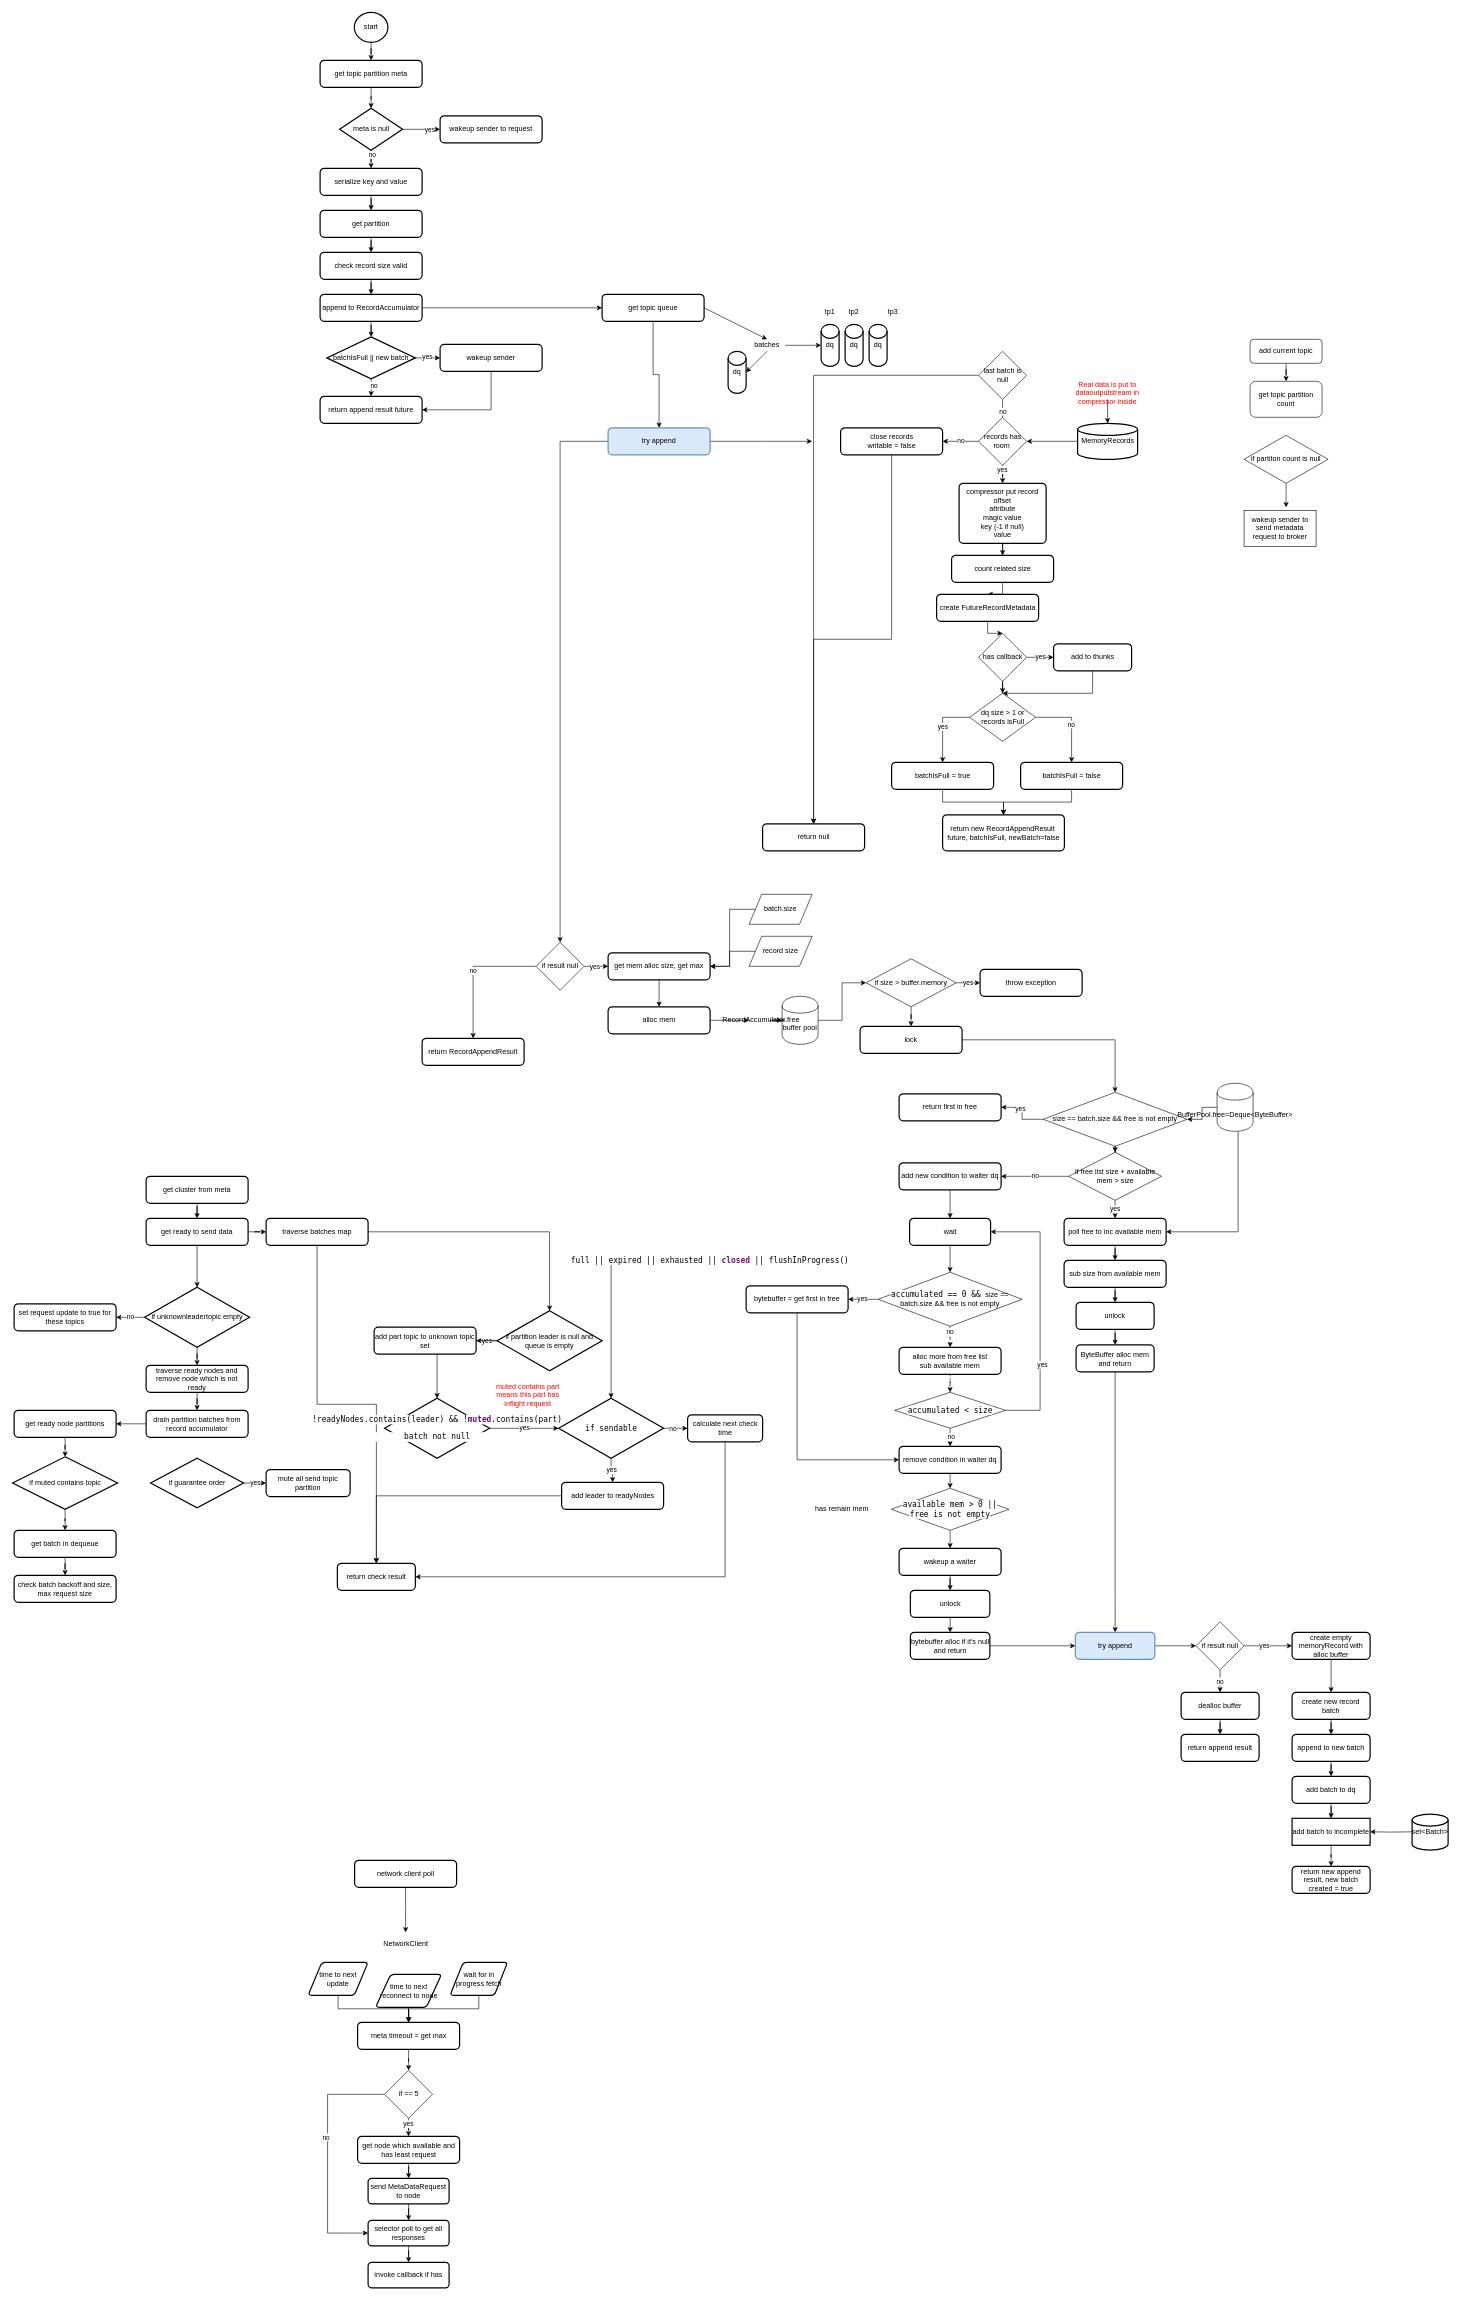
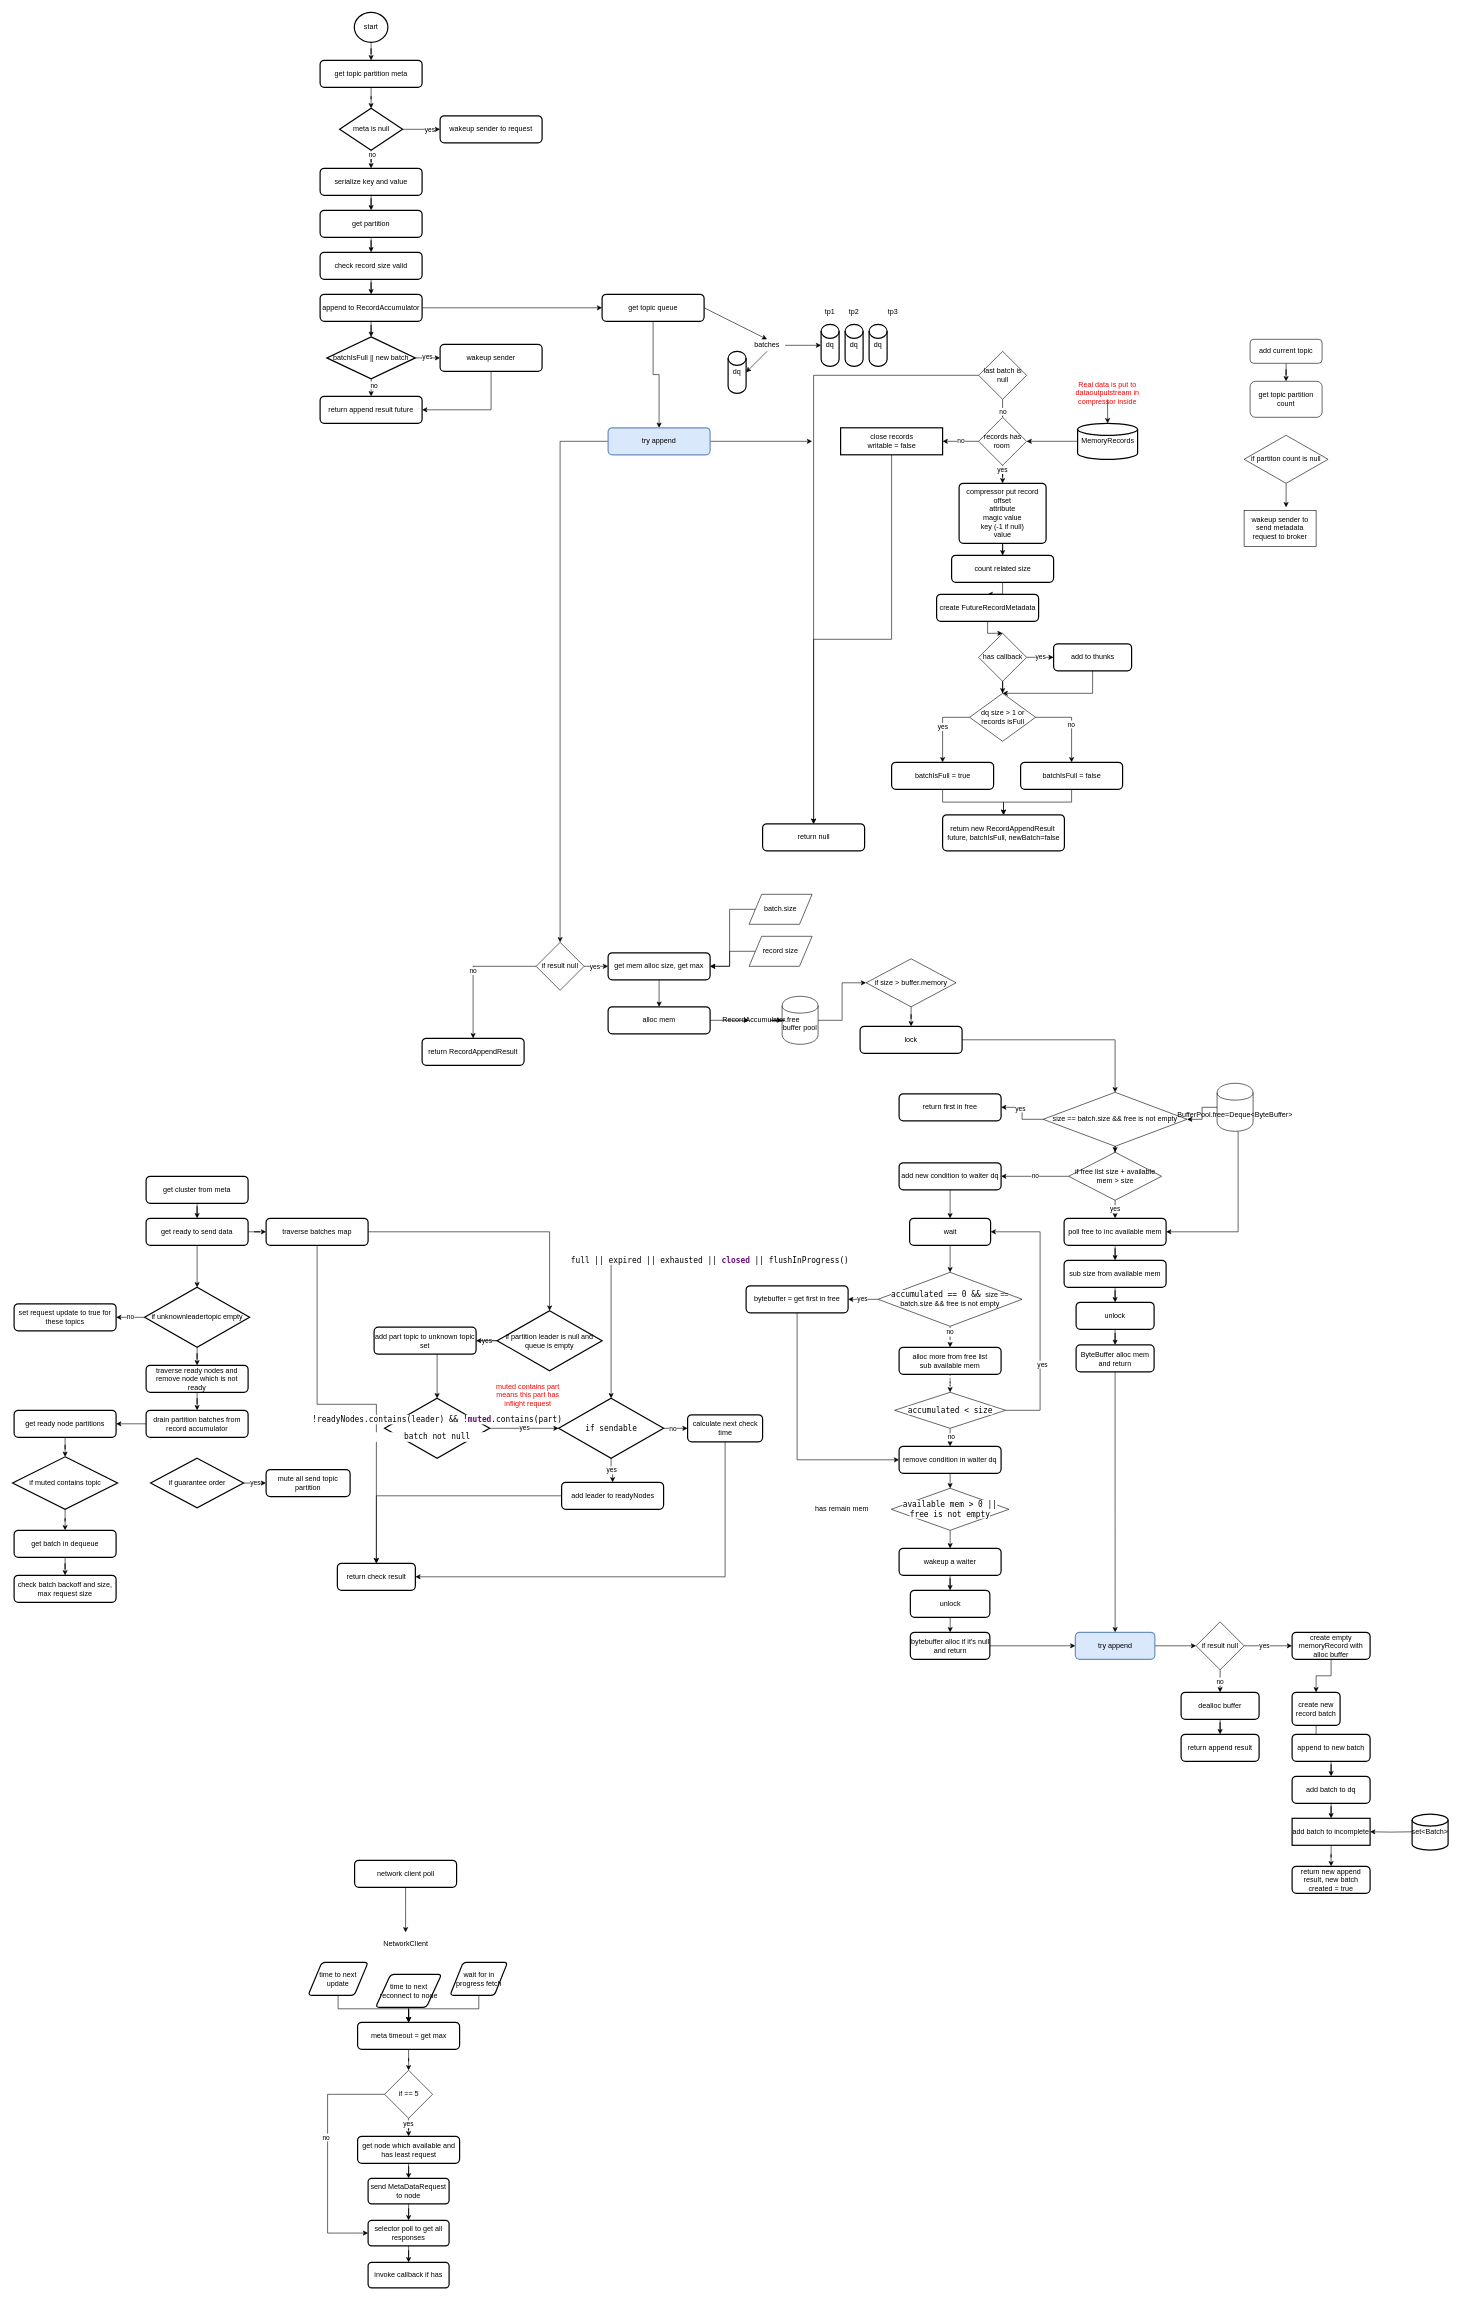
(892, 441) -> (892, 441)
(968, 983) -> none
(1031, 983) -> none
(1331, 1706) -> (1316, 1709)
